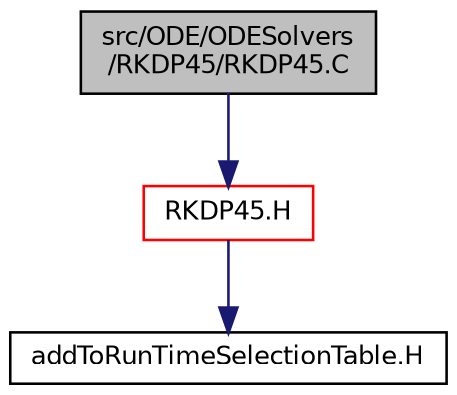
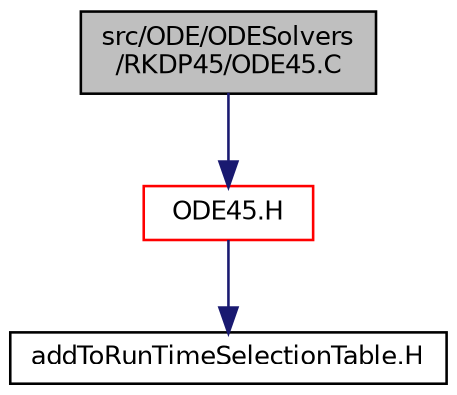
(228, 53) -> (228, 53)
(228, 213) -> (228, 213)
